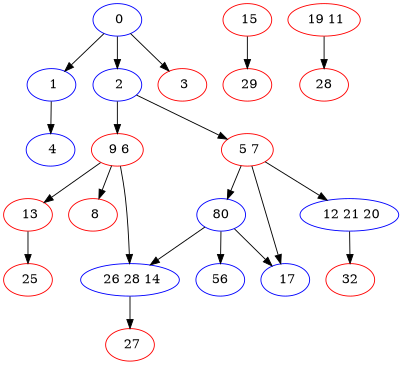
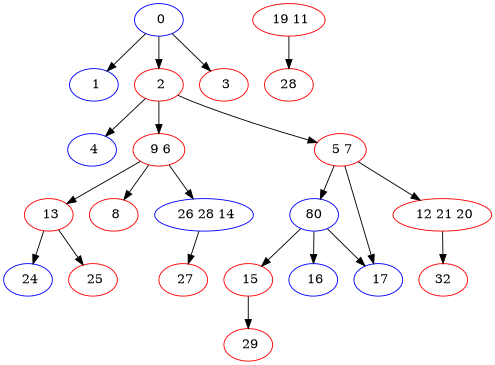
(117, 85) -> (159, 85)
(51, 113) -> (129, 114)
(349, 215) -> (442, 215)
(181, 243) -> (284, 244)
none -> (28, 280)
(220, 280) -> (313, 280)
